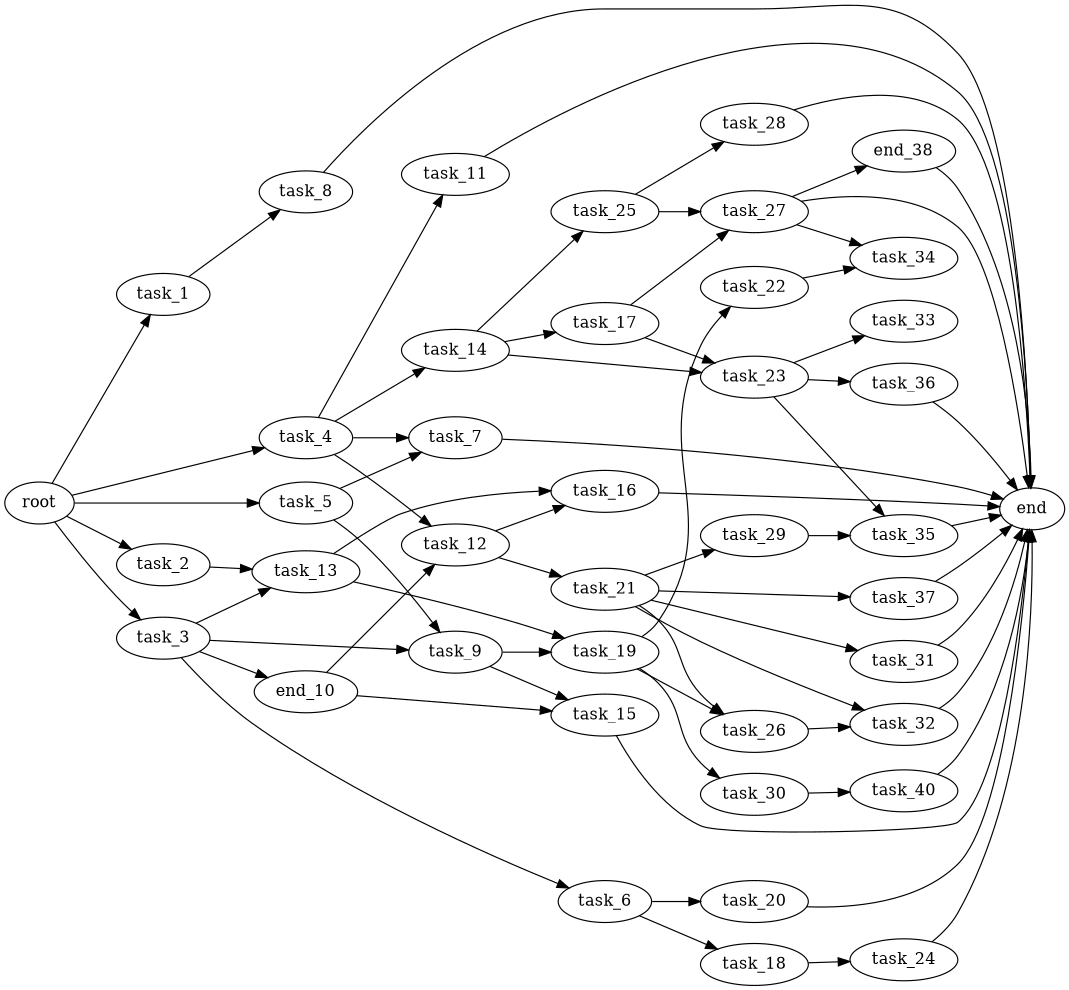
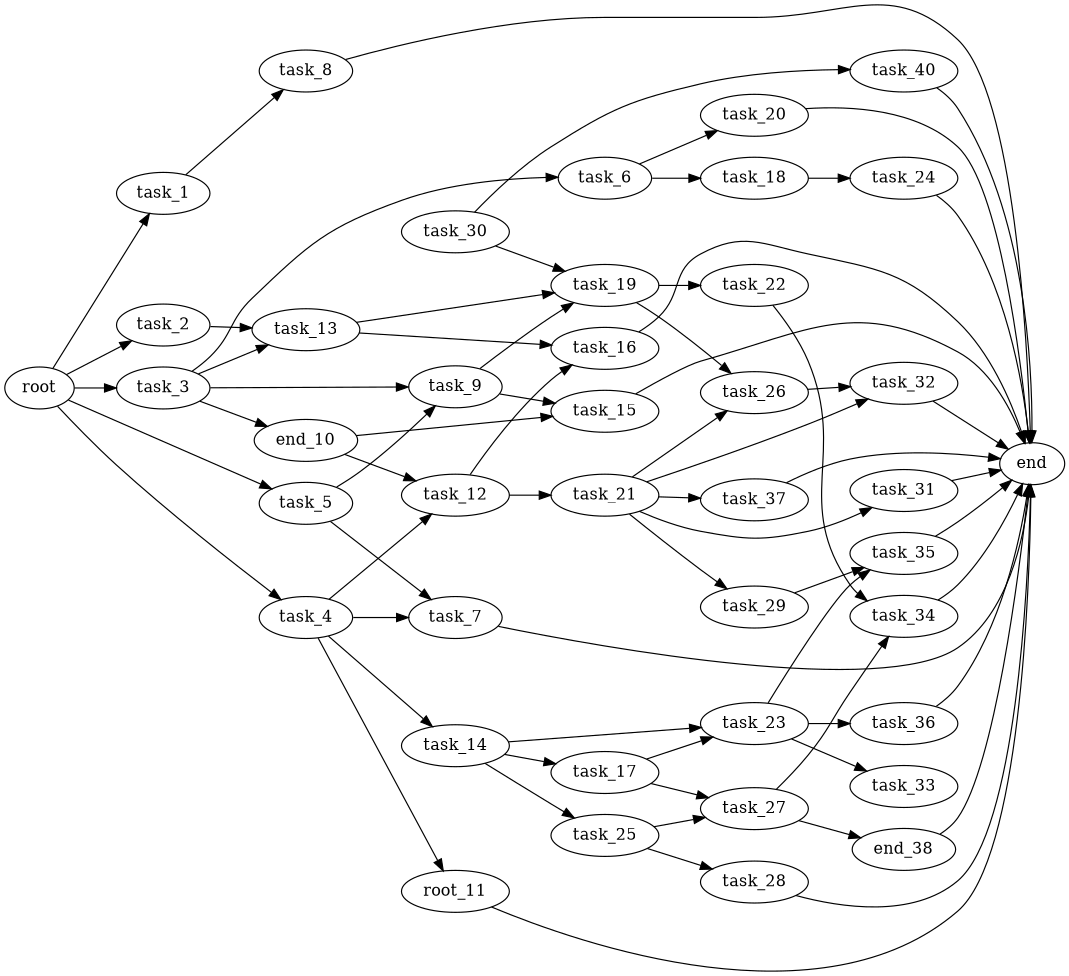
(455, 174) -> (455, 891)
(983, 269) -> (984, 553)
(678, 718) -> (525, 257)
